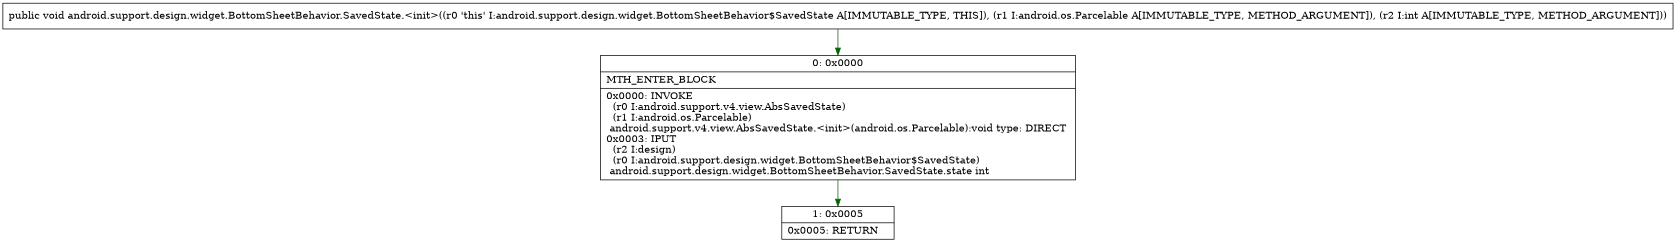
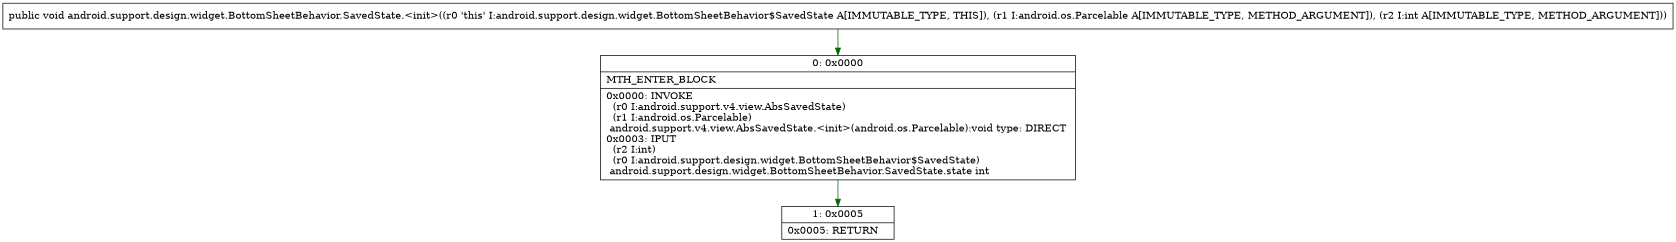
(641, 150) -> (631, 150)
